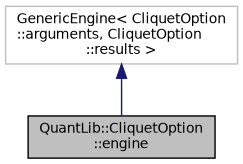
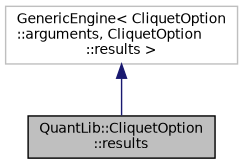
(122, 137) -> (122, 137)
